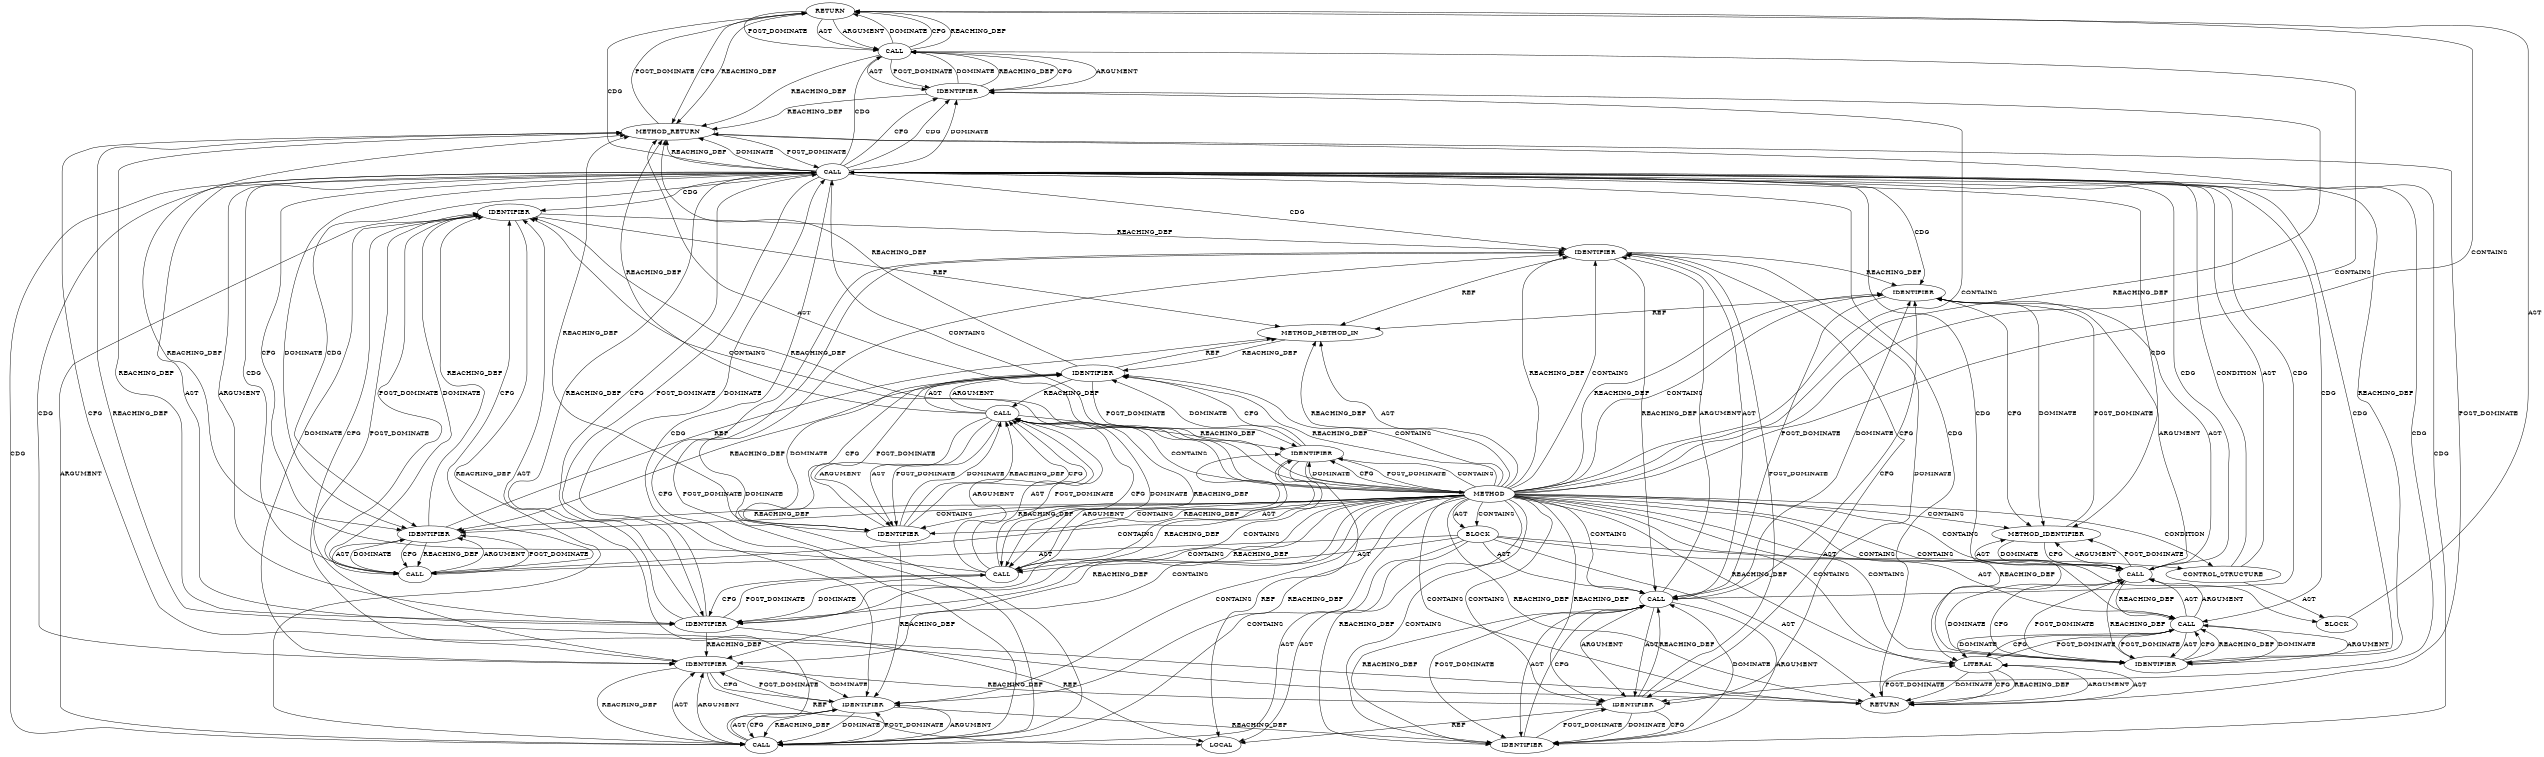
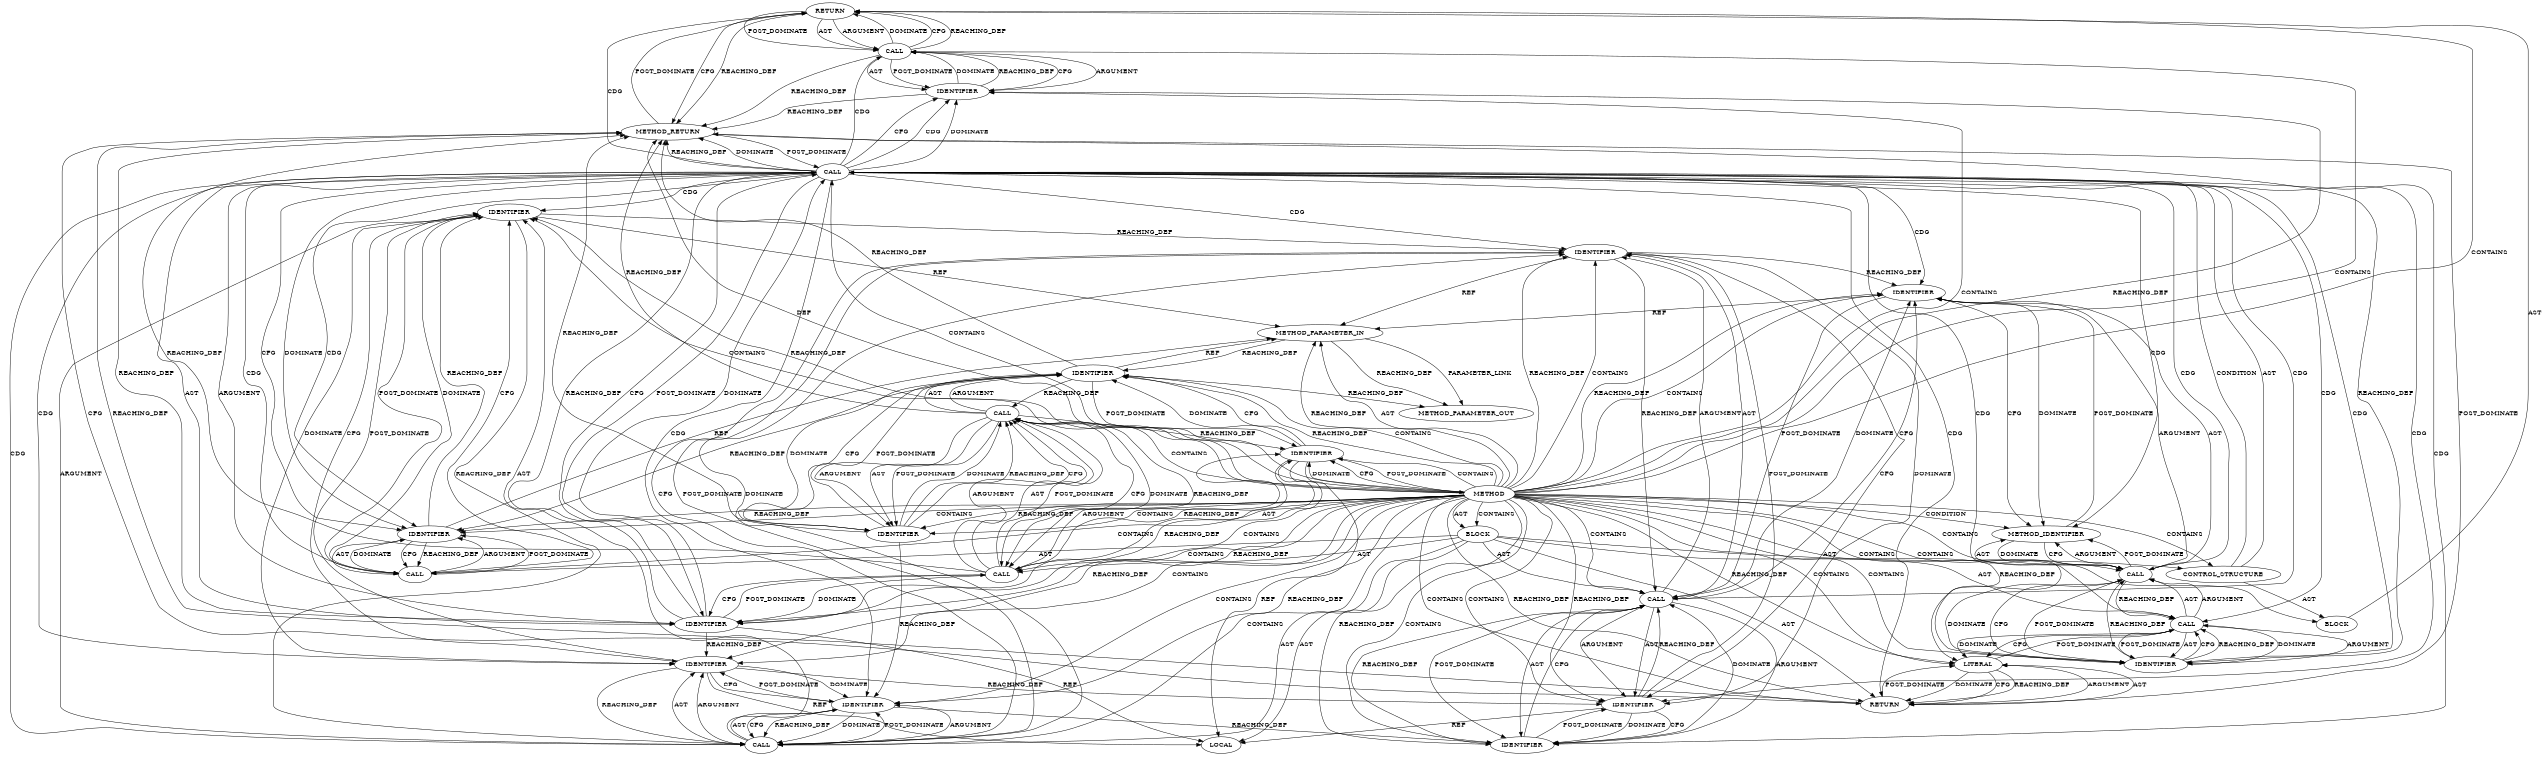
(804, 313) -> (804, 313)
(1320, 333) -> (1320, 333)
none -> (1466, 413)
(1946, 514) -> (1946, 514)
(2185, 534) -> (2185, 534)
